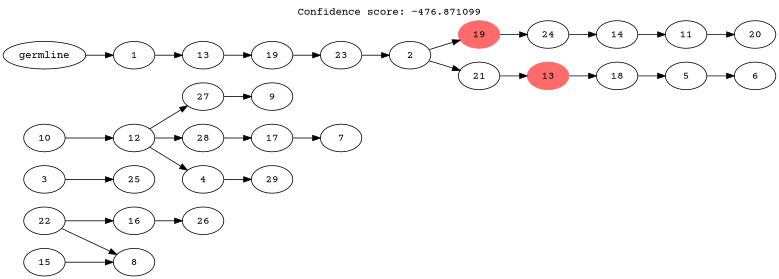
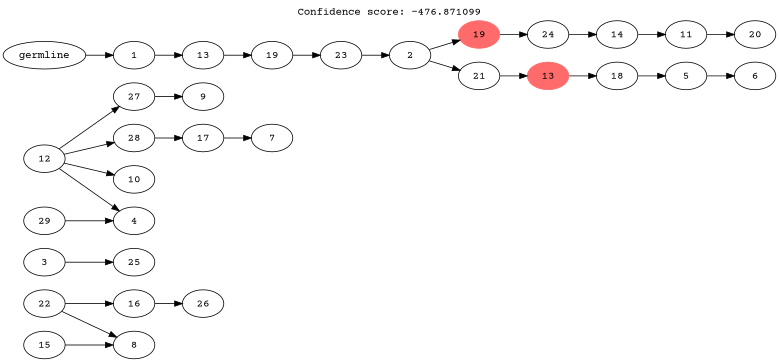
(85, 138) -> (85, 168)
(234, 179) -> (85, 221)
